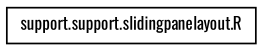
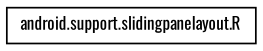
(131, 26) -> (131, 26)
